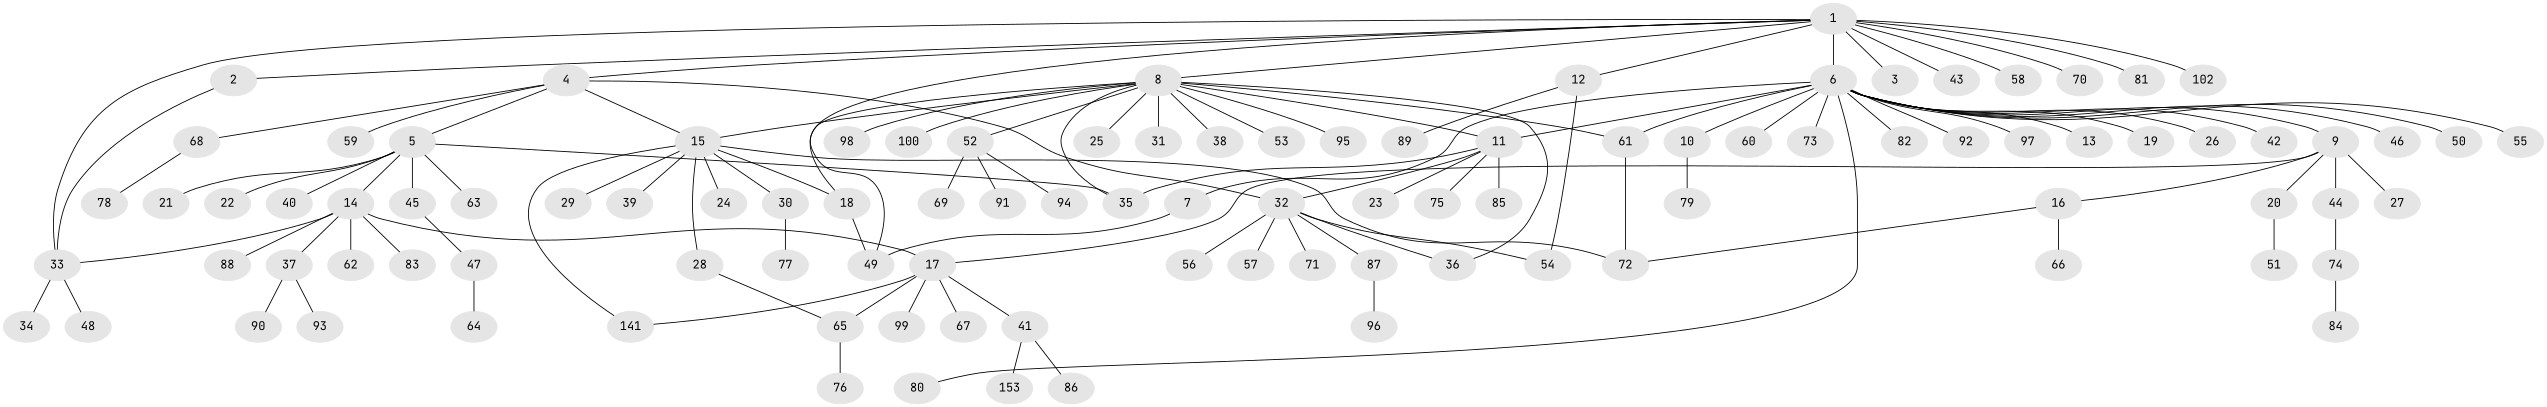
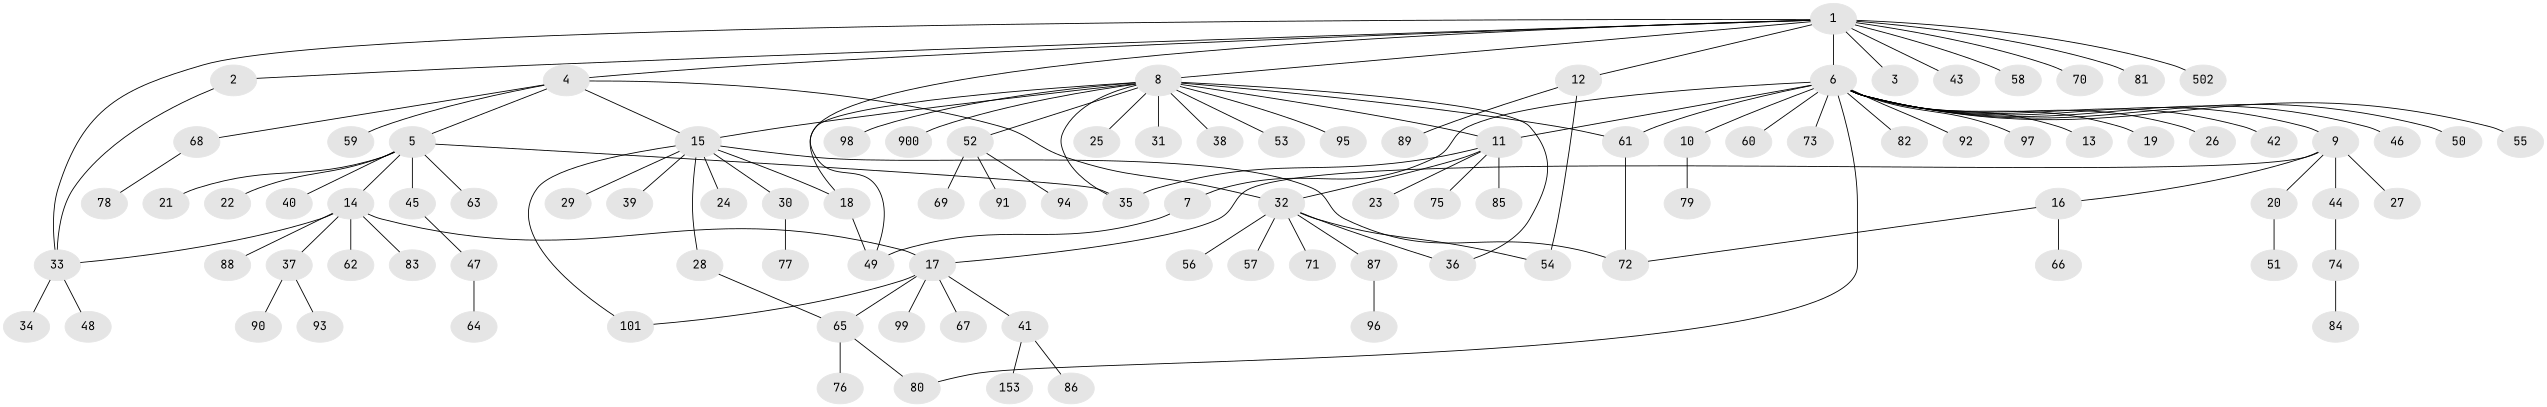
(2203, 80) -> (2203, 80)
(909, 142) -> (909, 142)
(631, 327) -> (631, 327)
none -> (879, 358)
